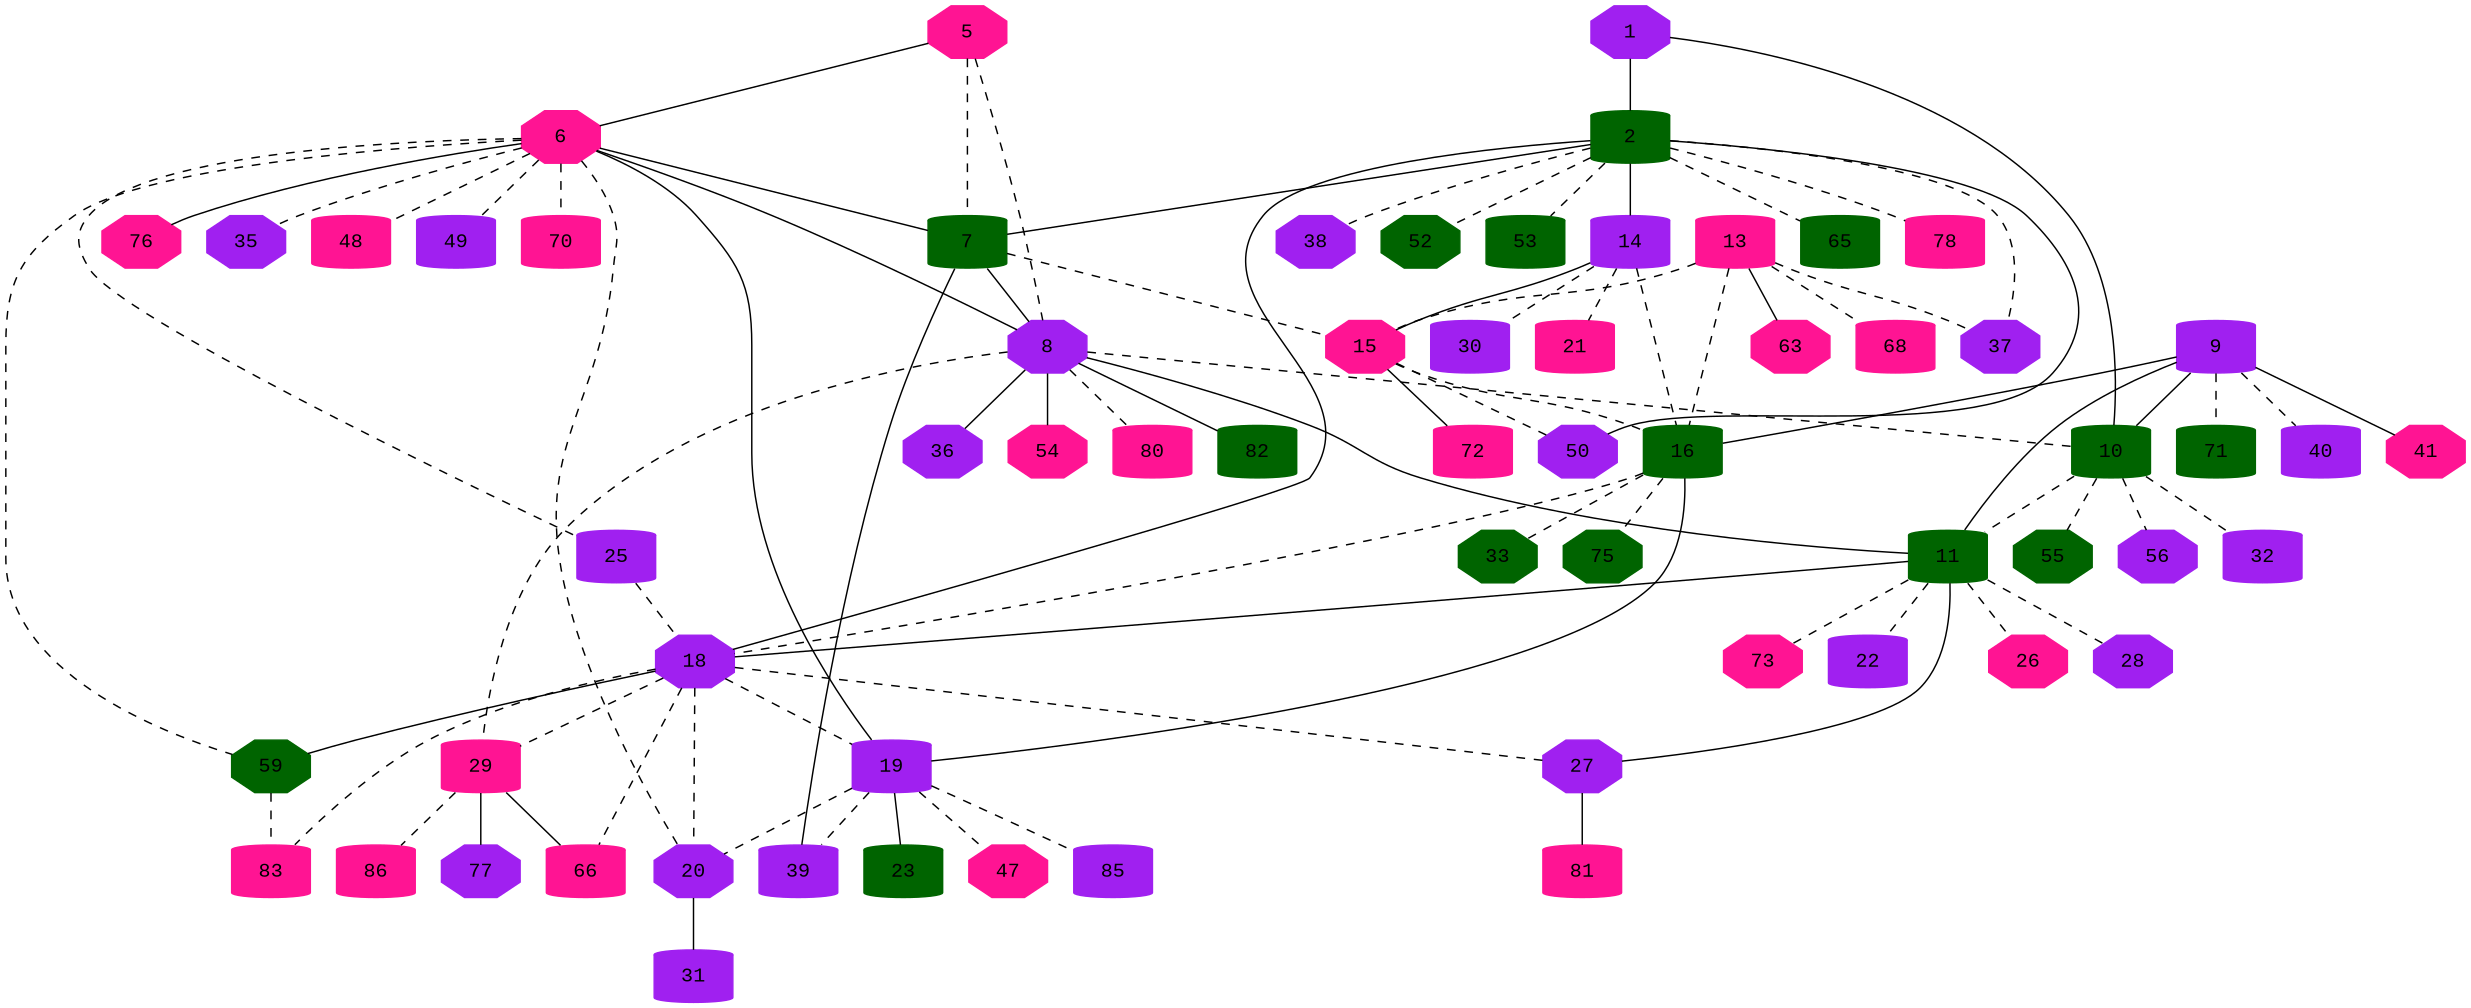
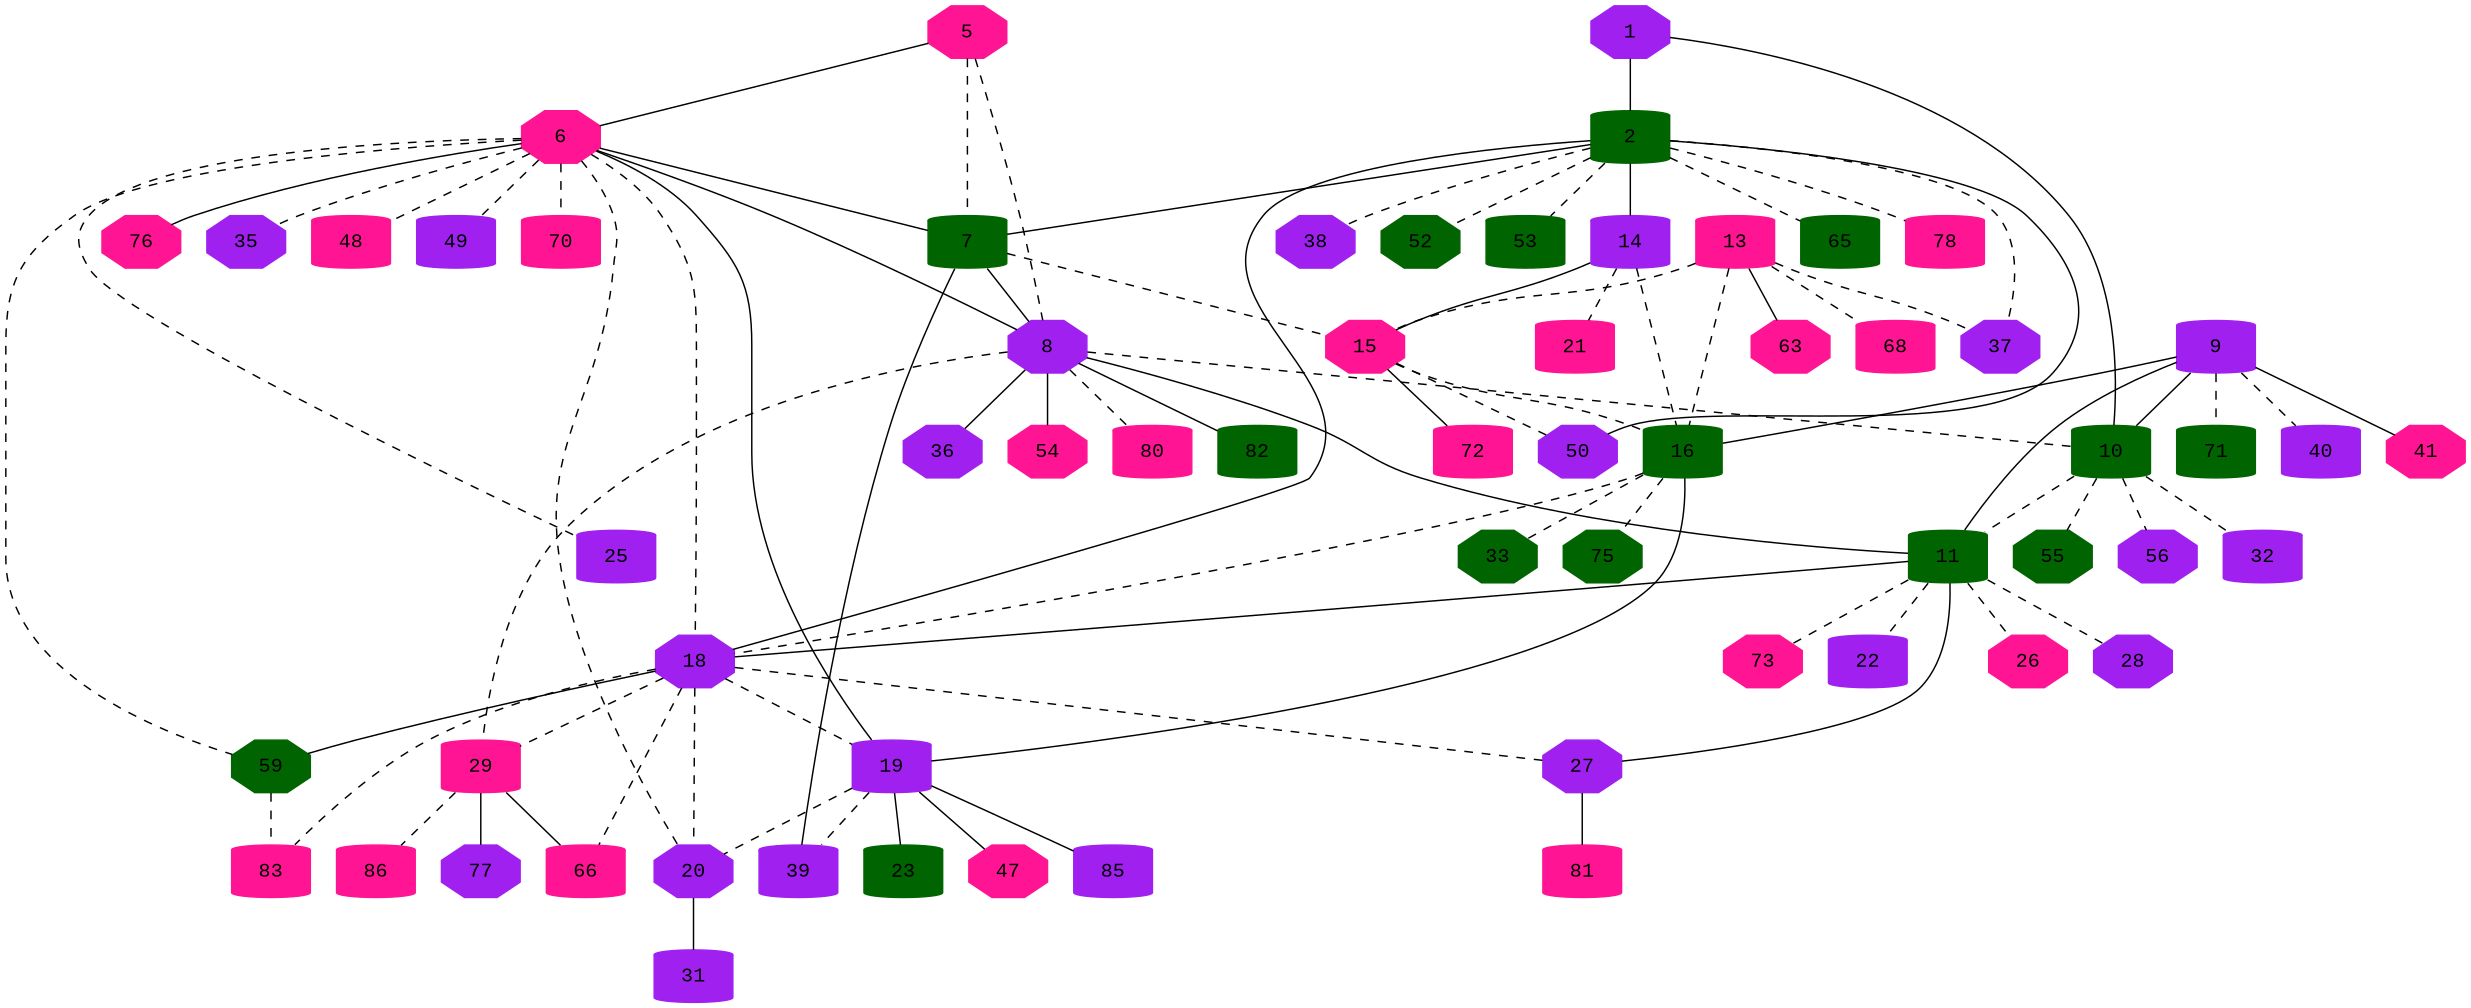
(1470, 347) -> none
(656, 610) -> (696, 375)
(1003, 818) -> (1003, 818)
(952, 821) -> (952, 821)
